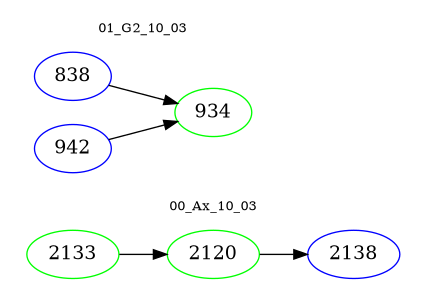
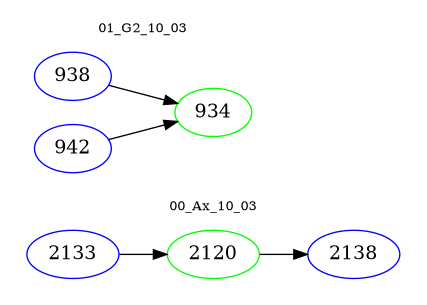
(73, 76) -> (73, 76)
(73, 254) -> (73, 254)
